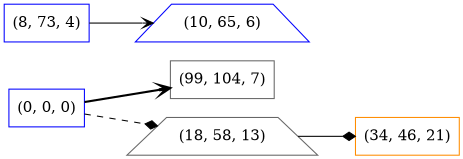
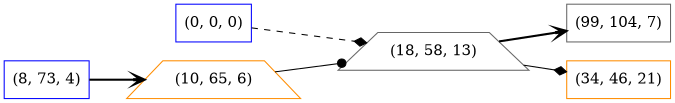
(116, 23) -> (112, 80)
(222, 23) -> (214, 80)
none -> (306, 68)
(122, 96) -> (528, 37)
